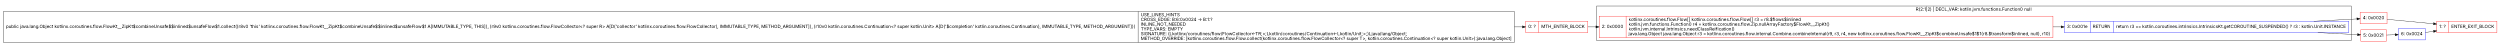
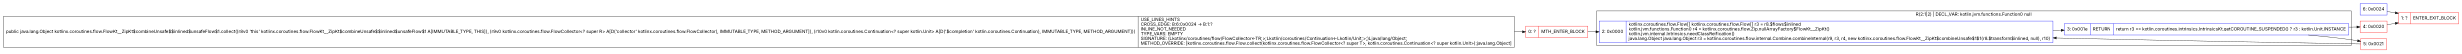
(1826, 27) -> (1826, 32)
(2391, 35) -> (2208, 41)
